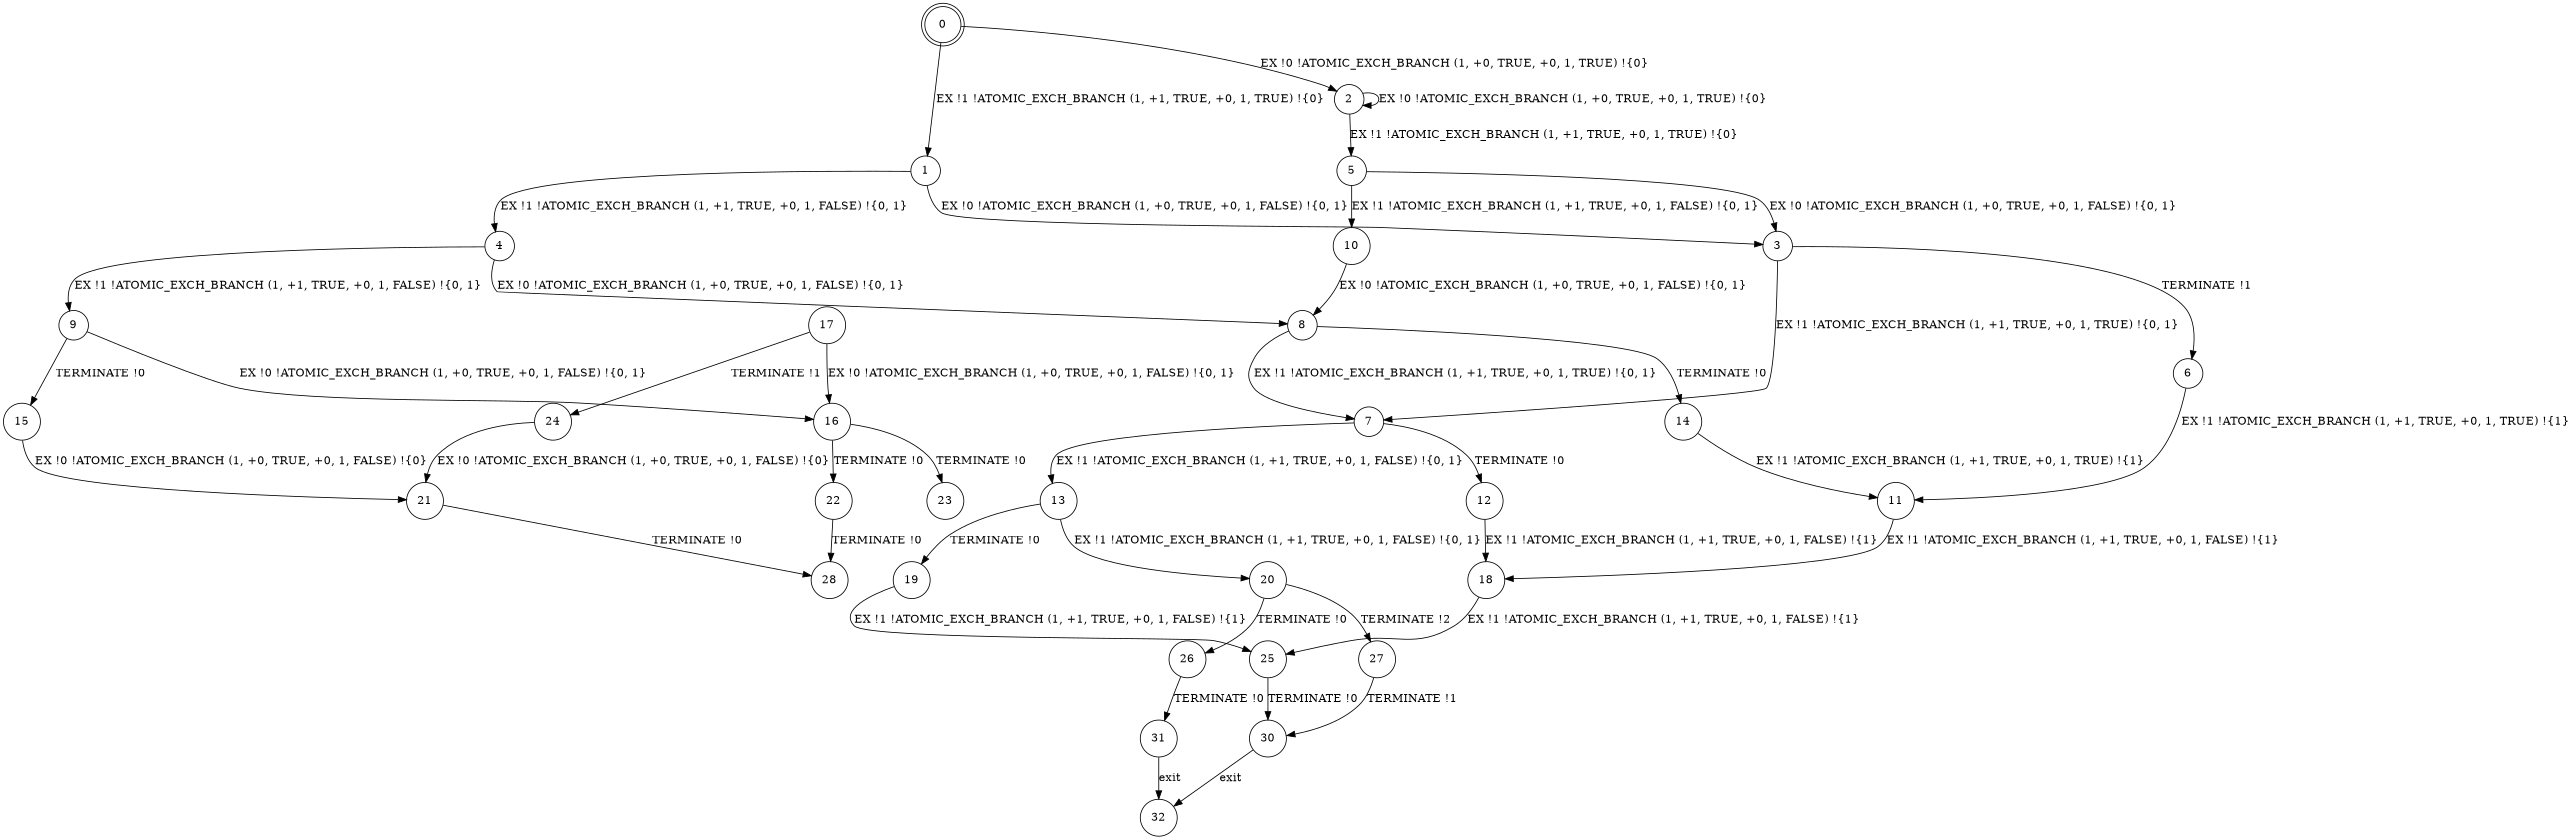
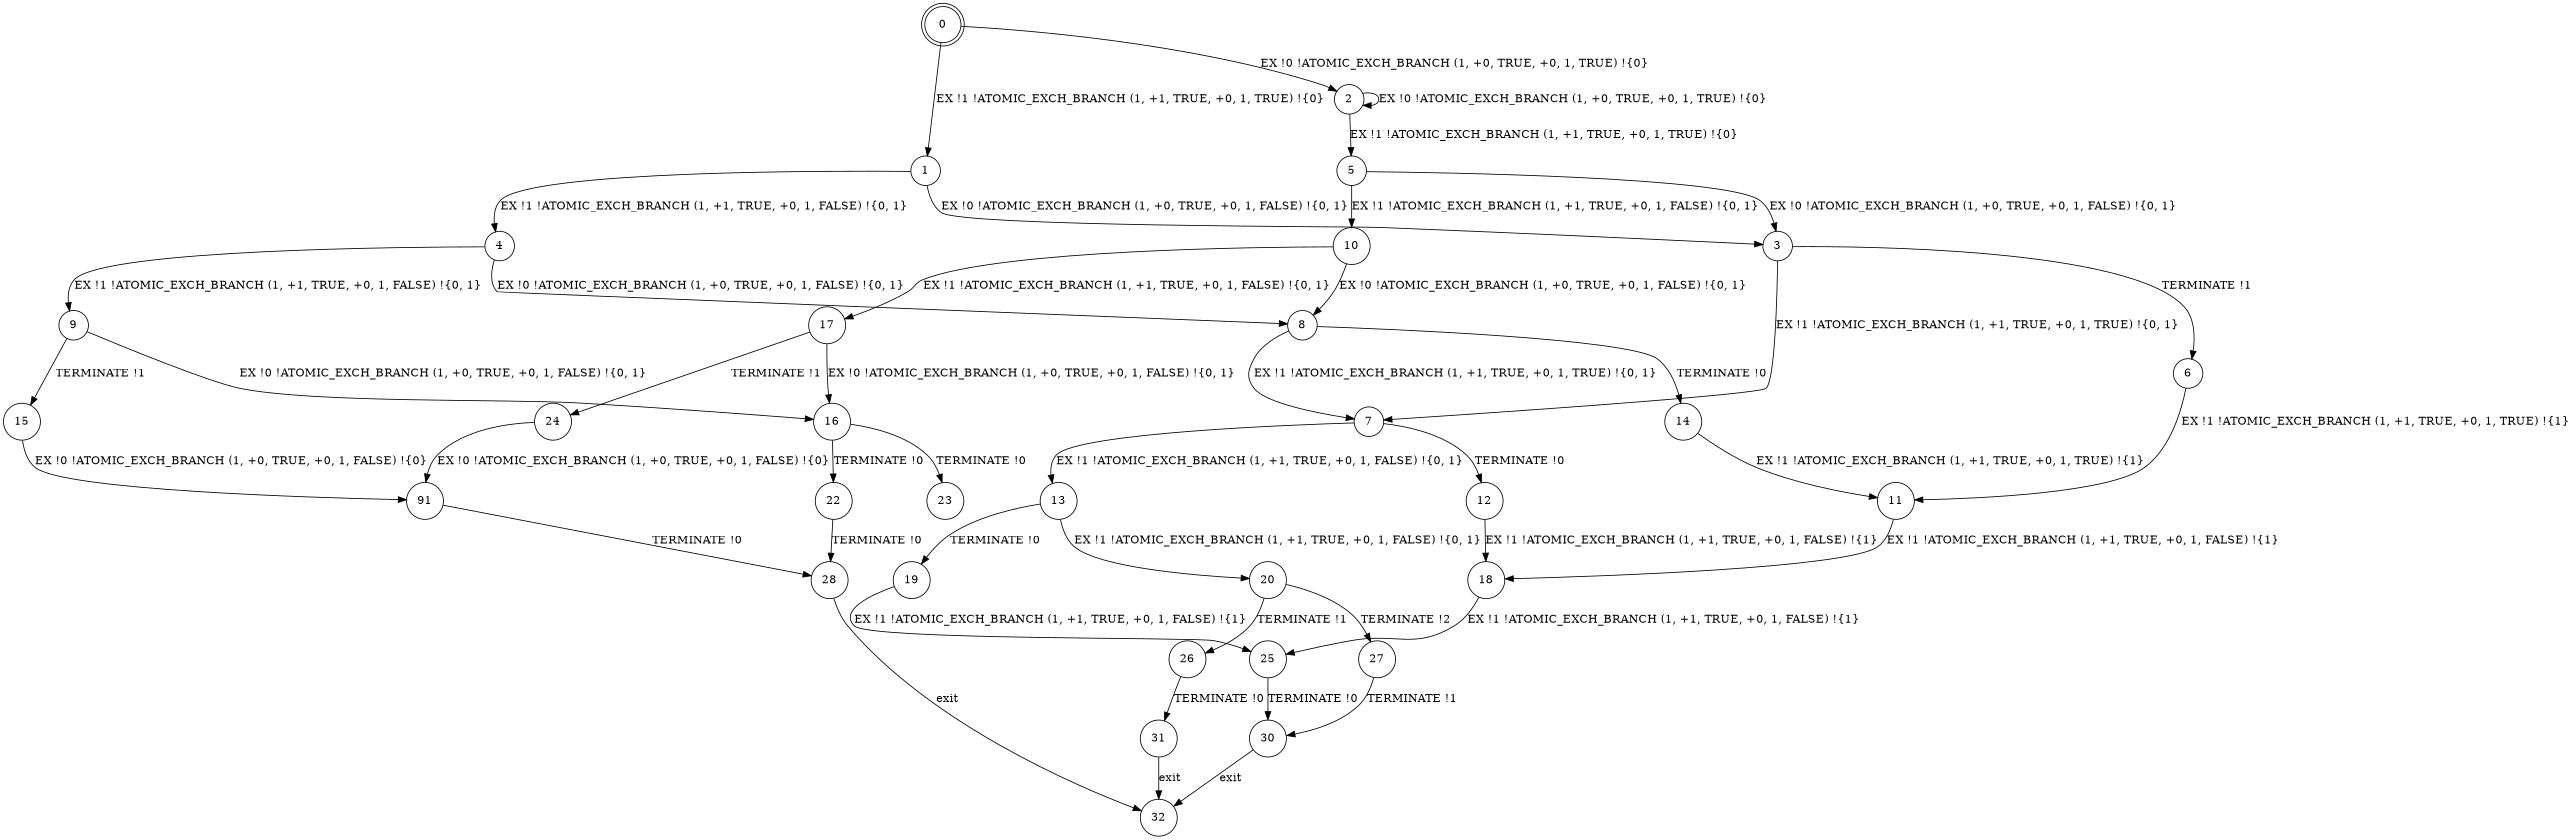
none -> (1087, 255)
(101, 373) -> (101, 373)
(425, 501) -> (425, 501)
(1302, 620) -> (1302, 620)
none -> (967, 725)
